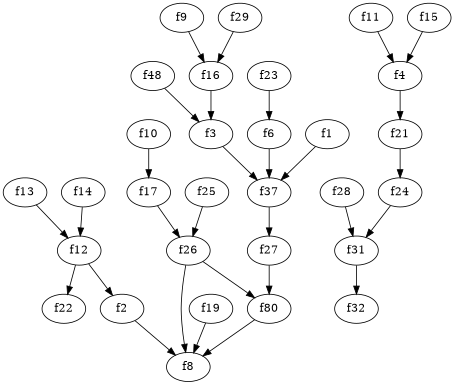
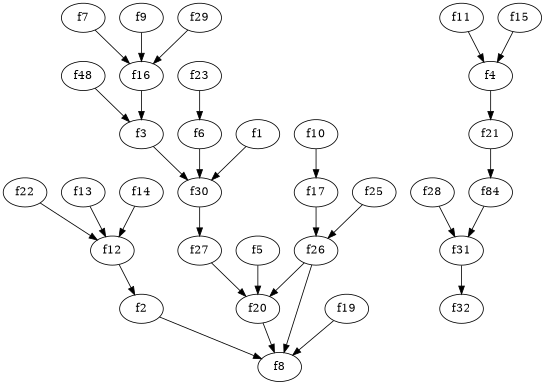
none -> (83, 18)
(269, 192) -> (200, 192)
(400, 192) -> (491, 192)
none -> (258, 251)
(73, 276) -> (65, 219)
(269, 309) -> (258, 309)
